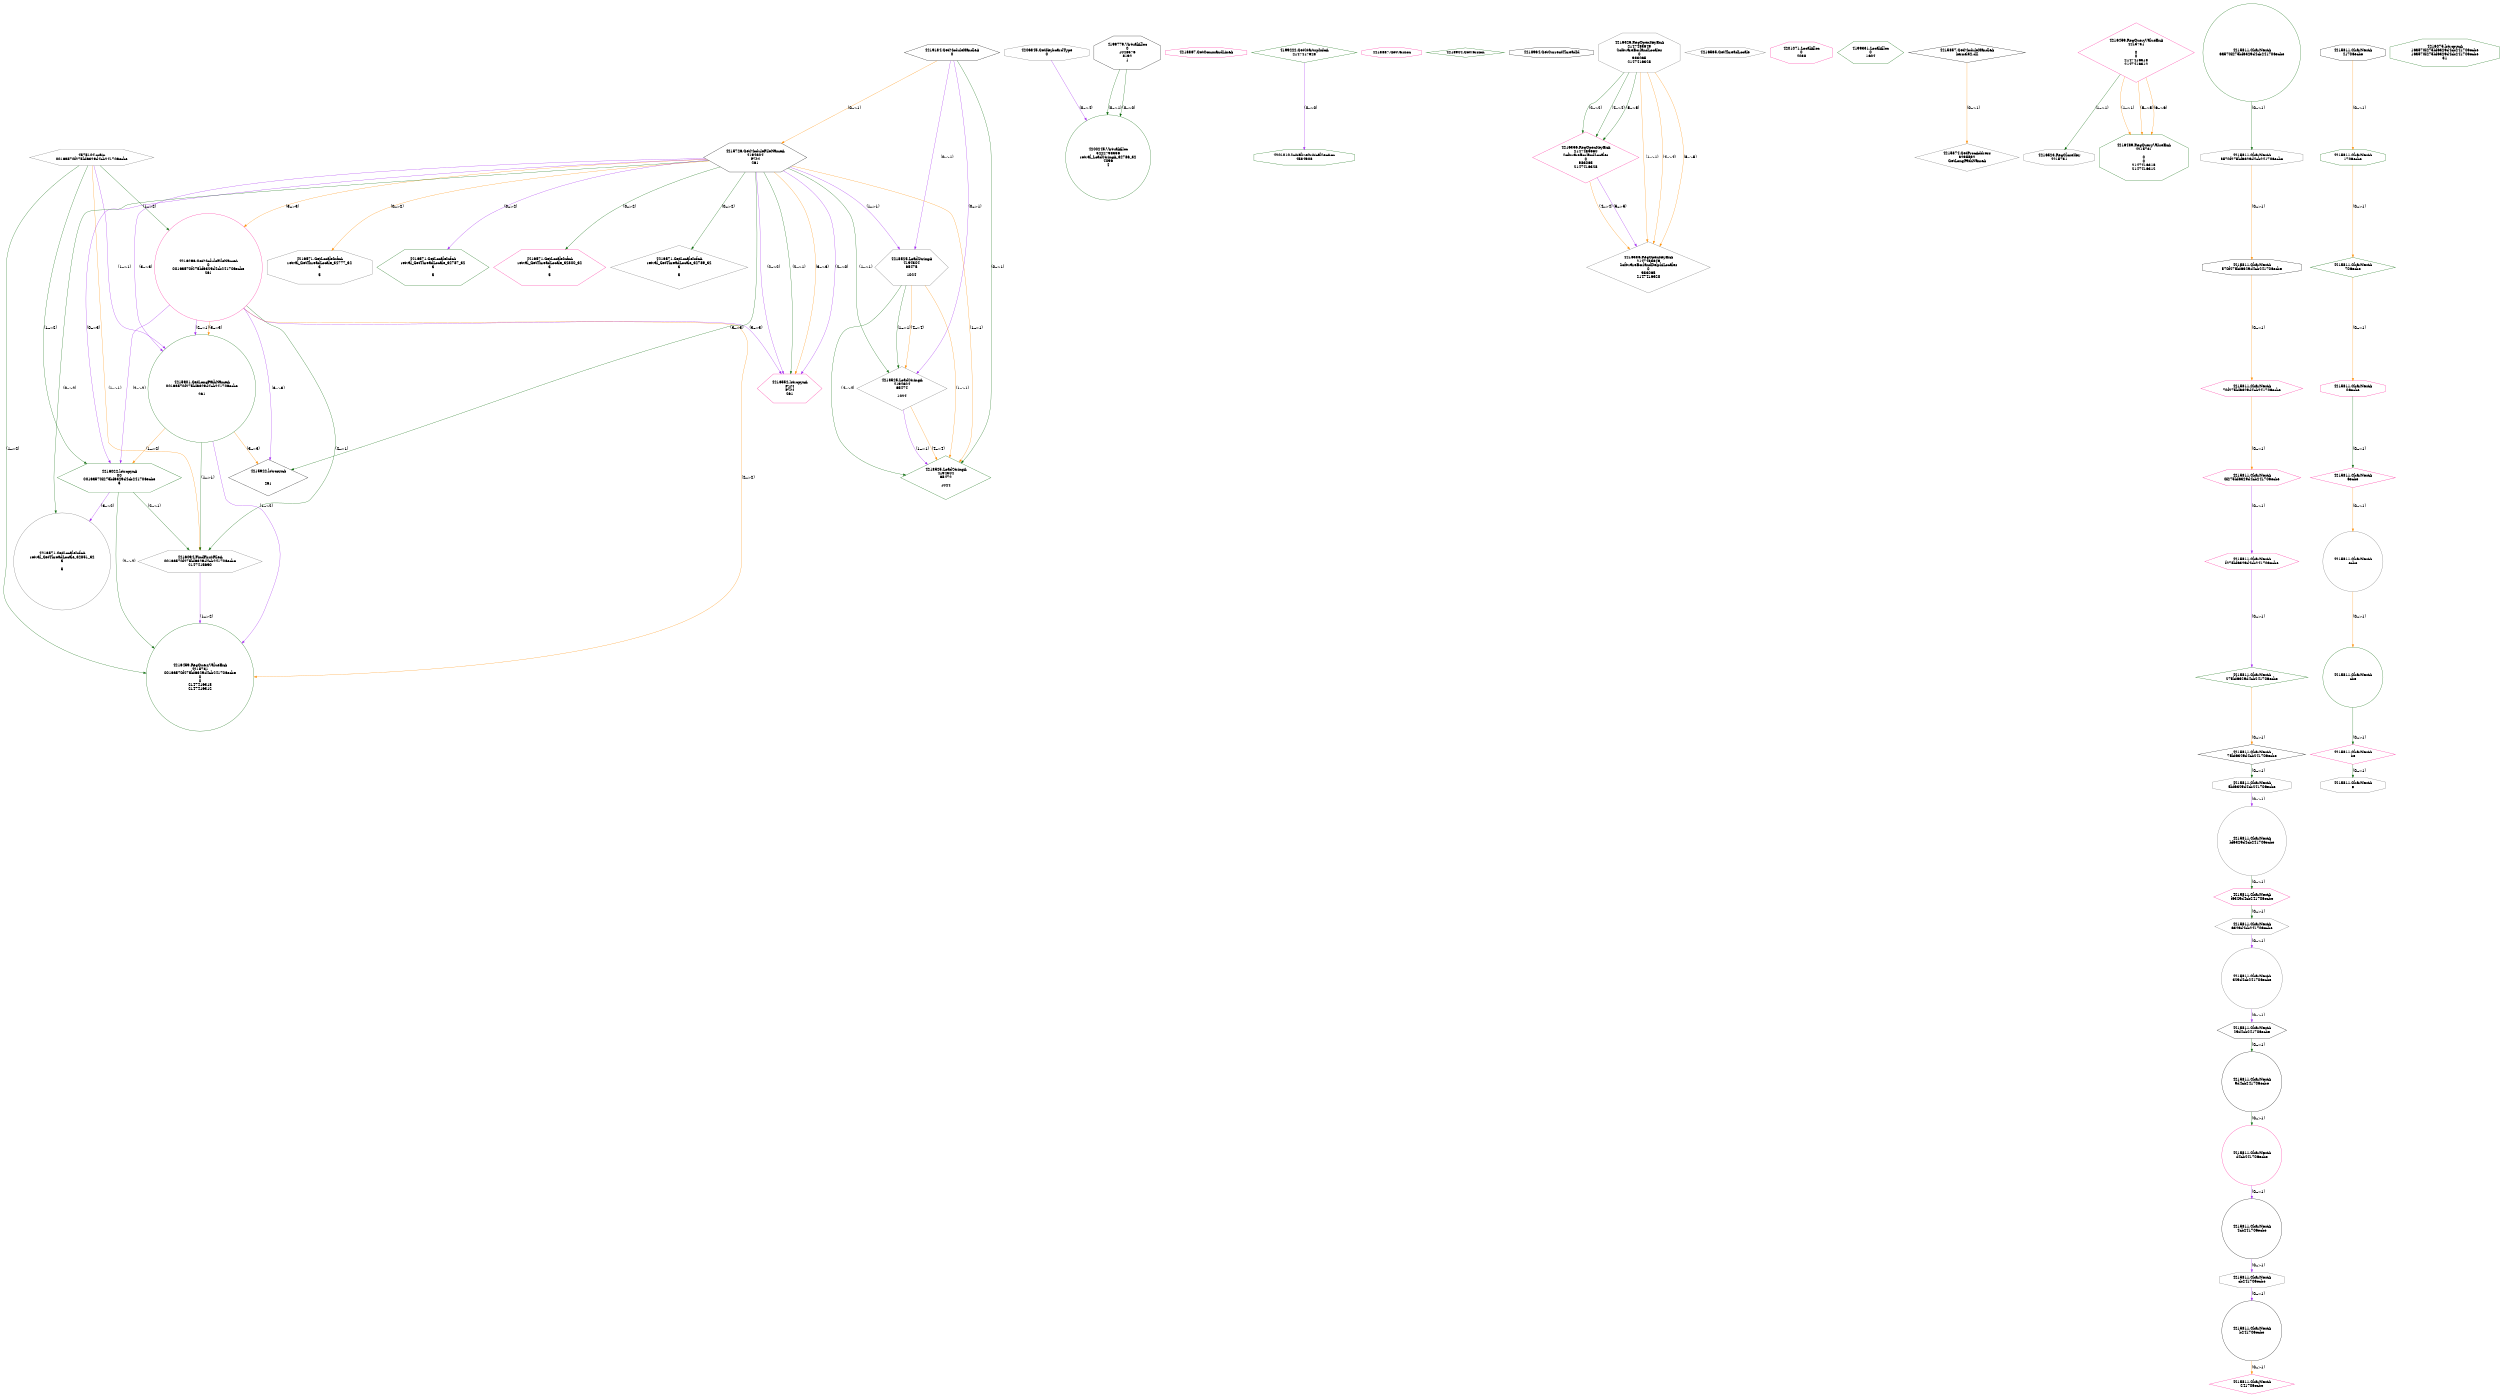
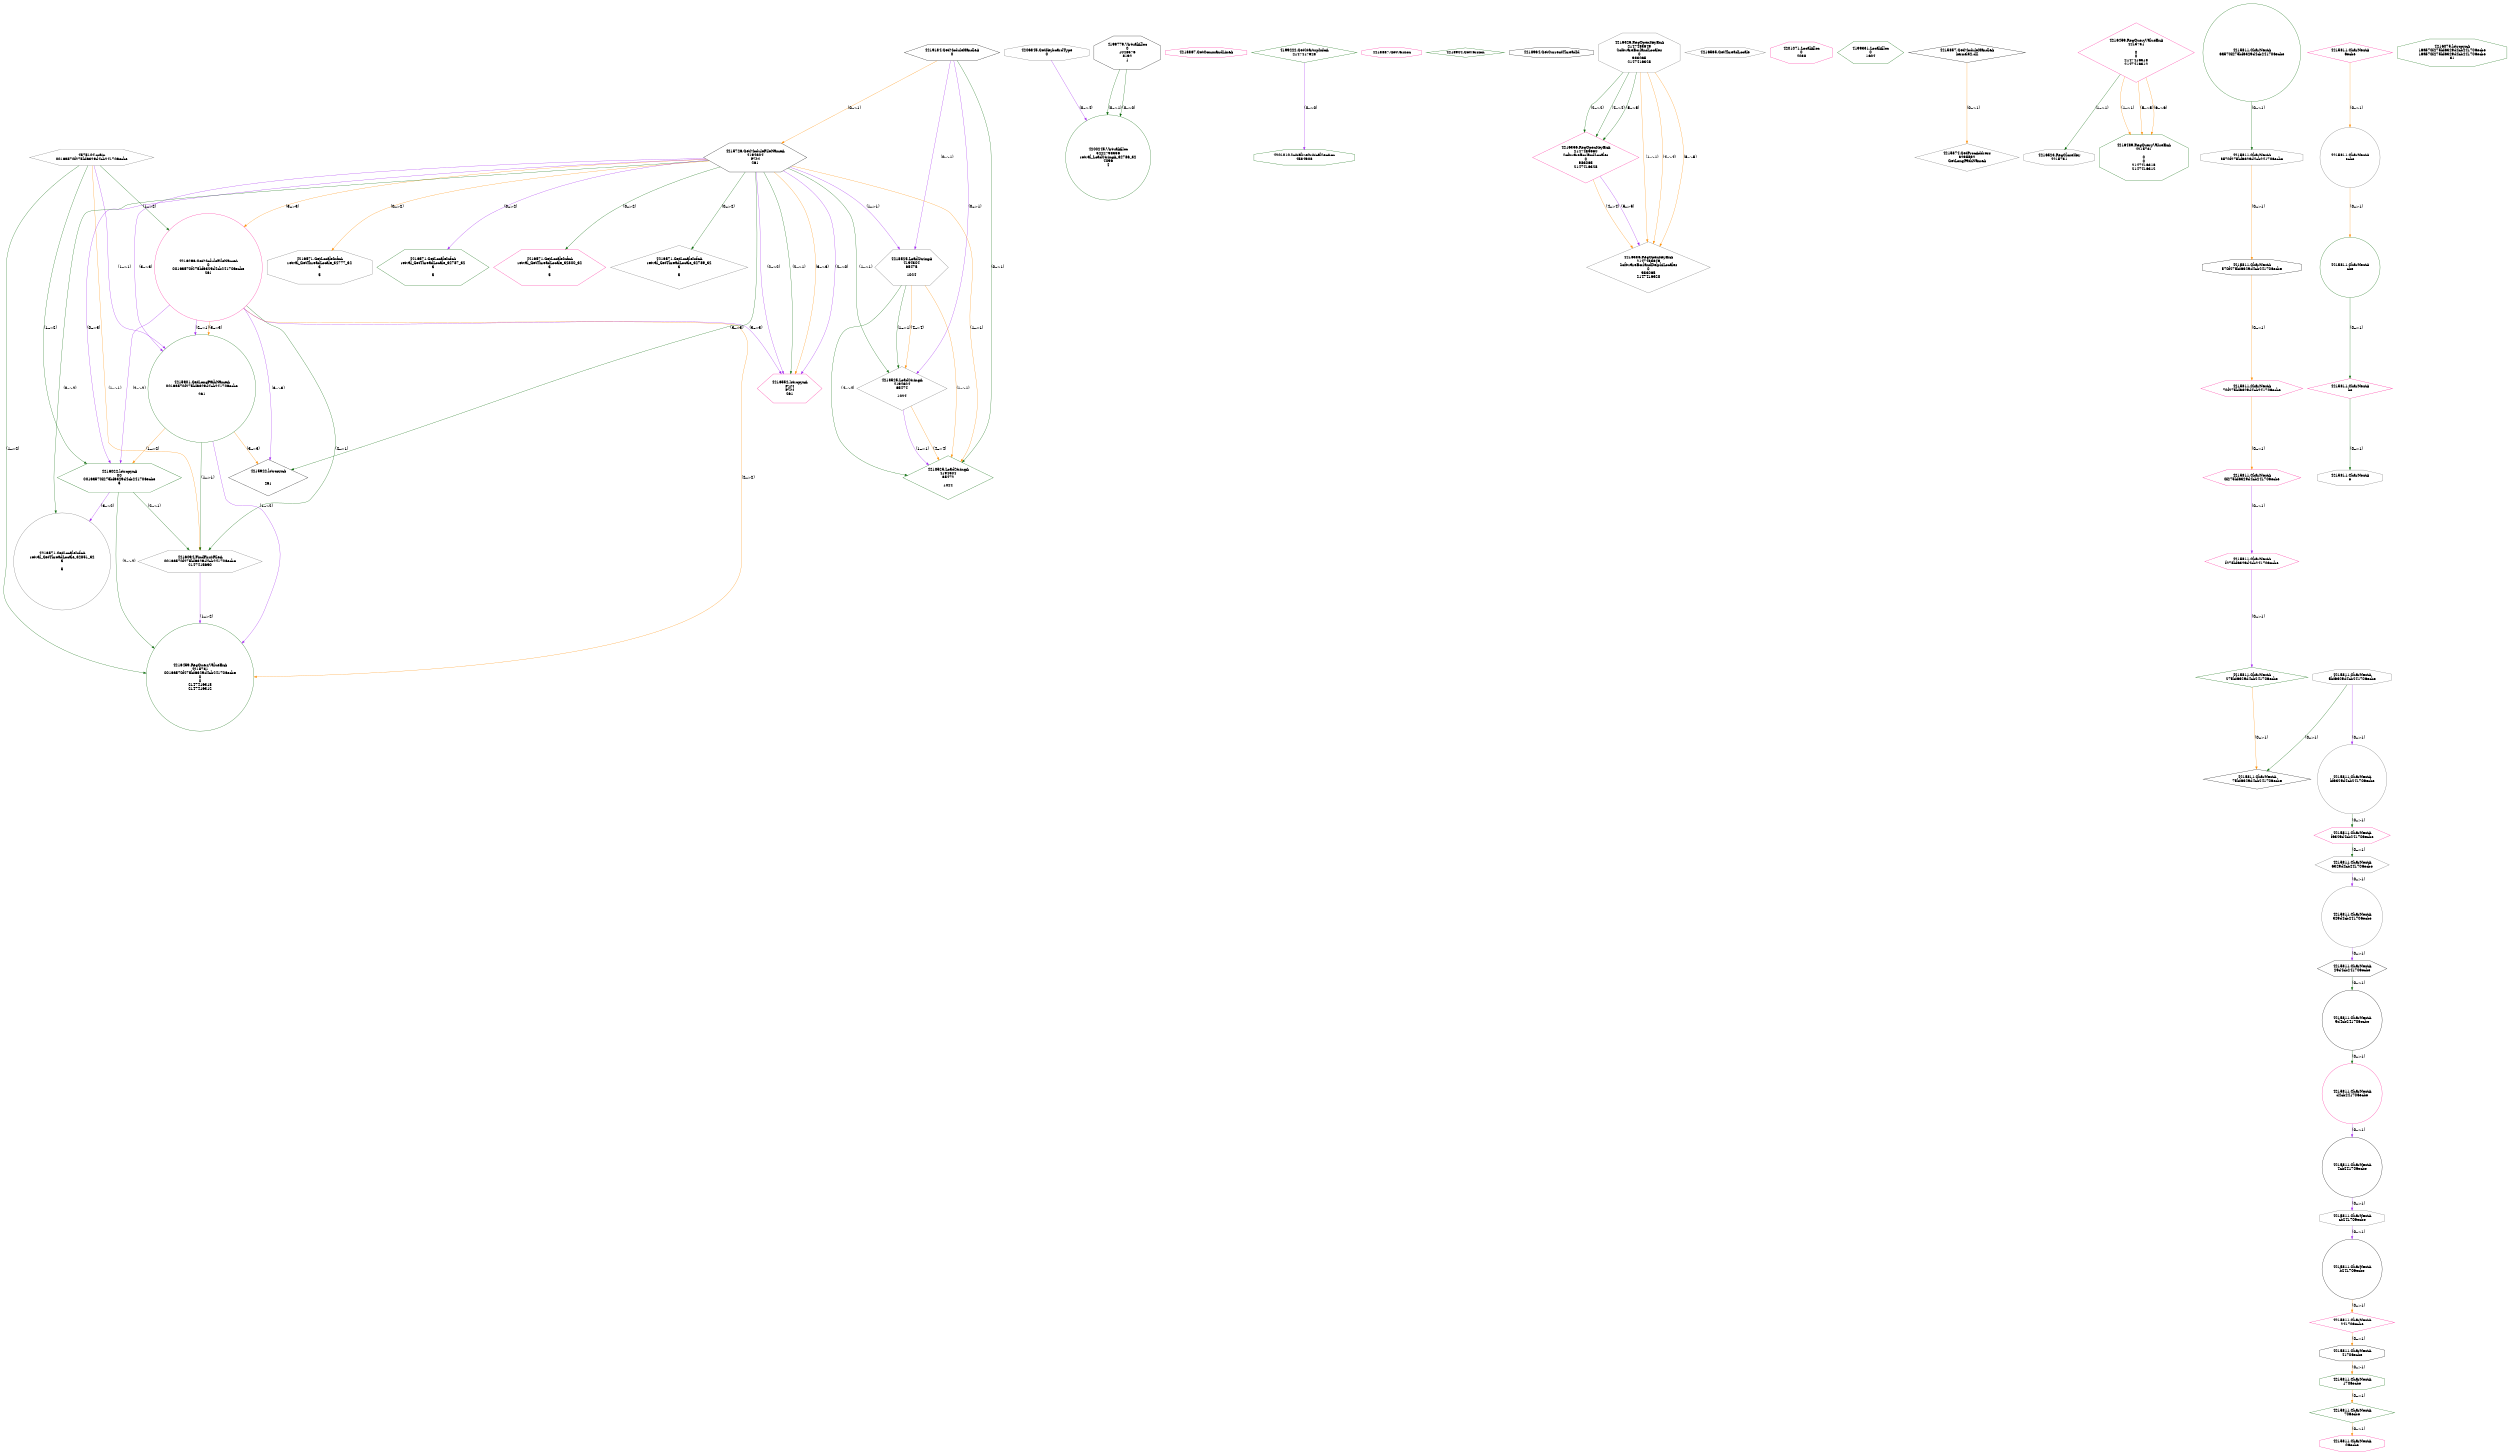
(2353, 431) -> none
(2252, 770) -> (2311, 730)
none -> (2352, 1338)
